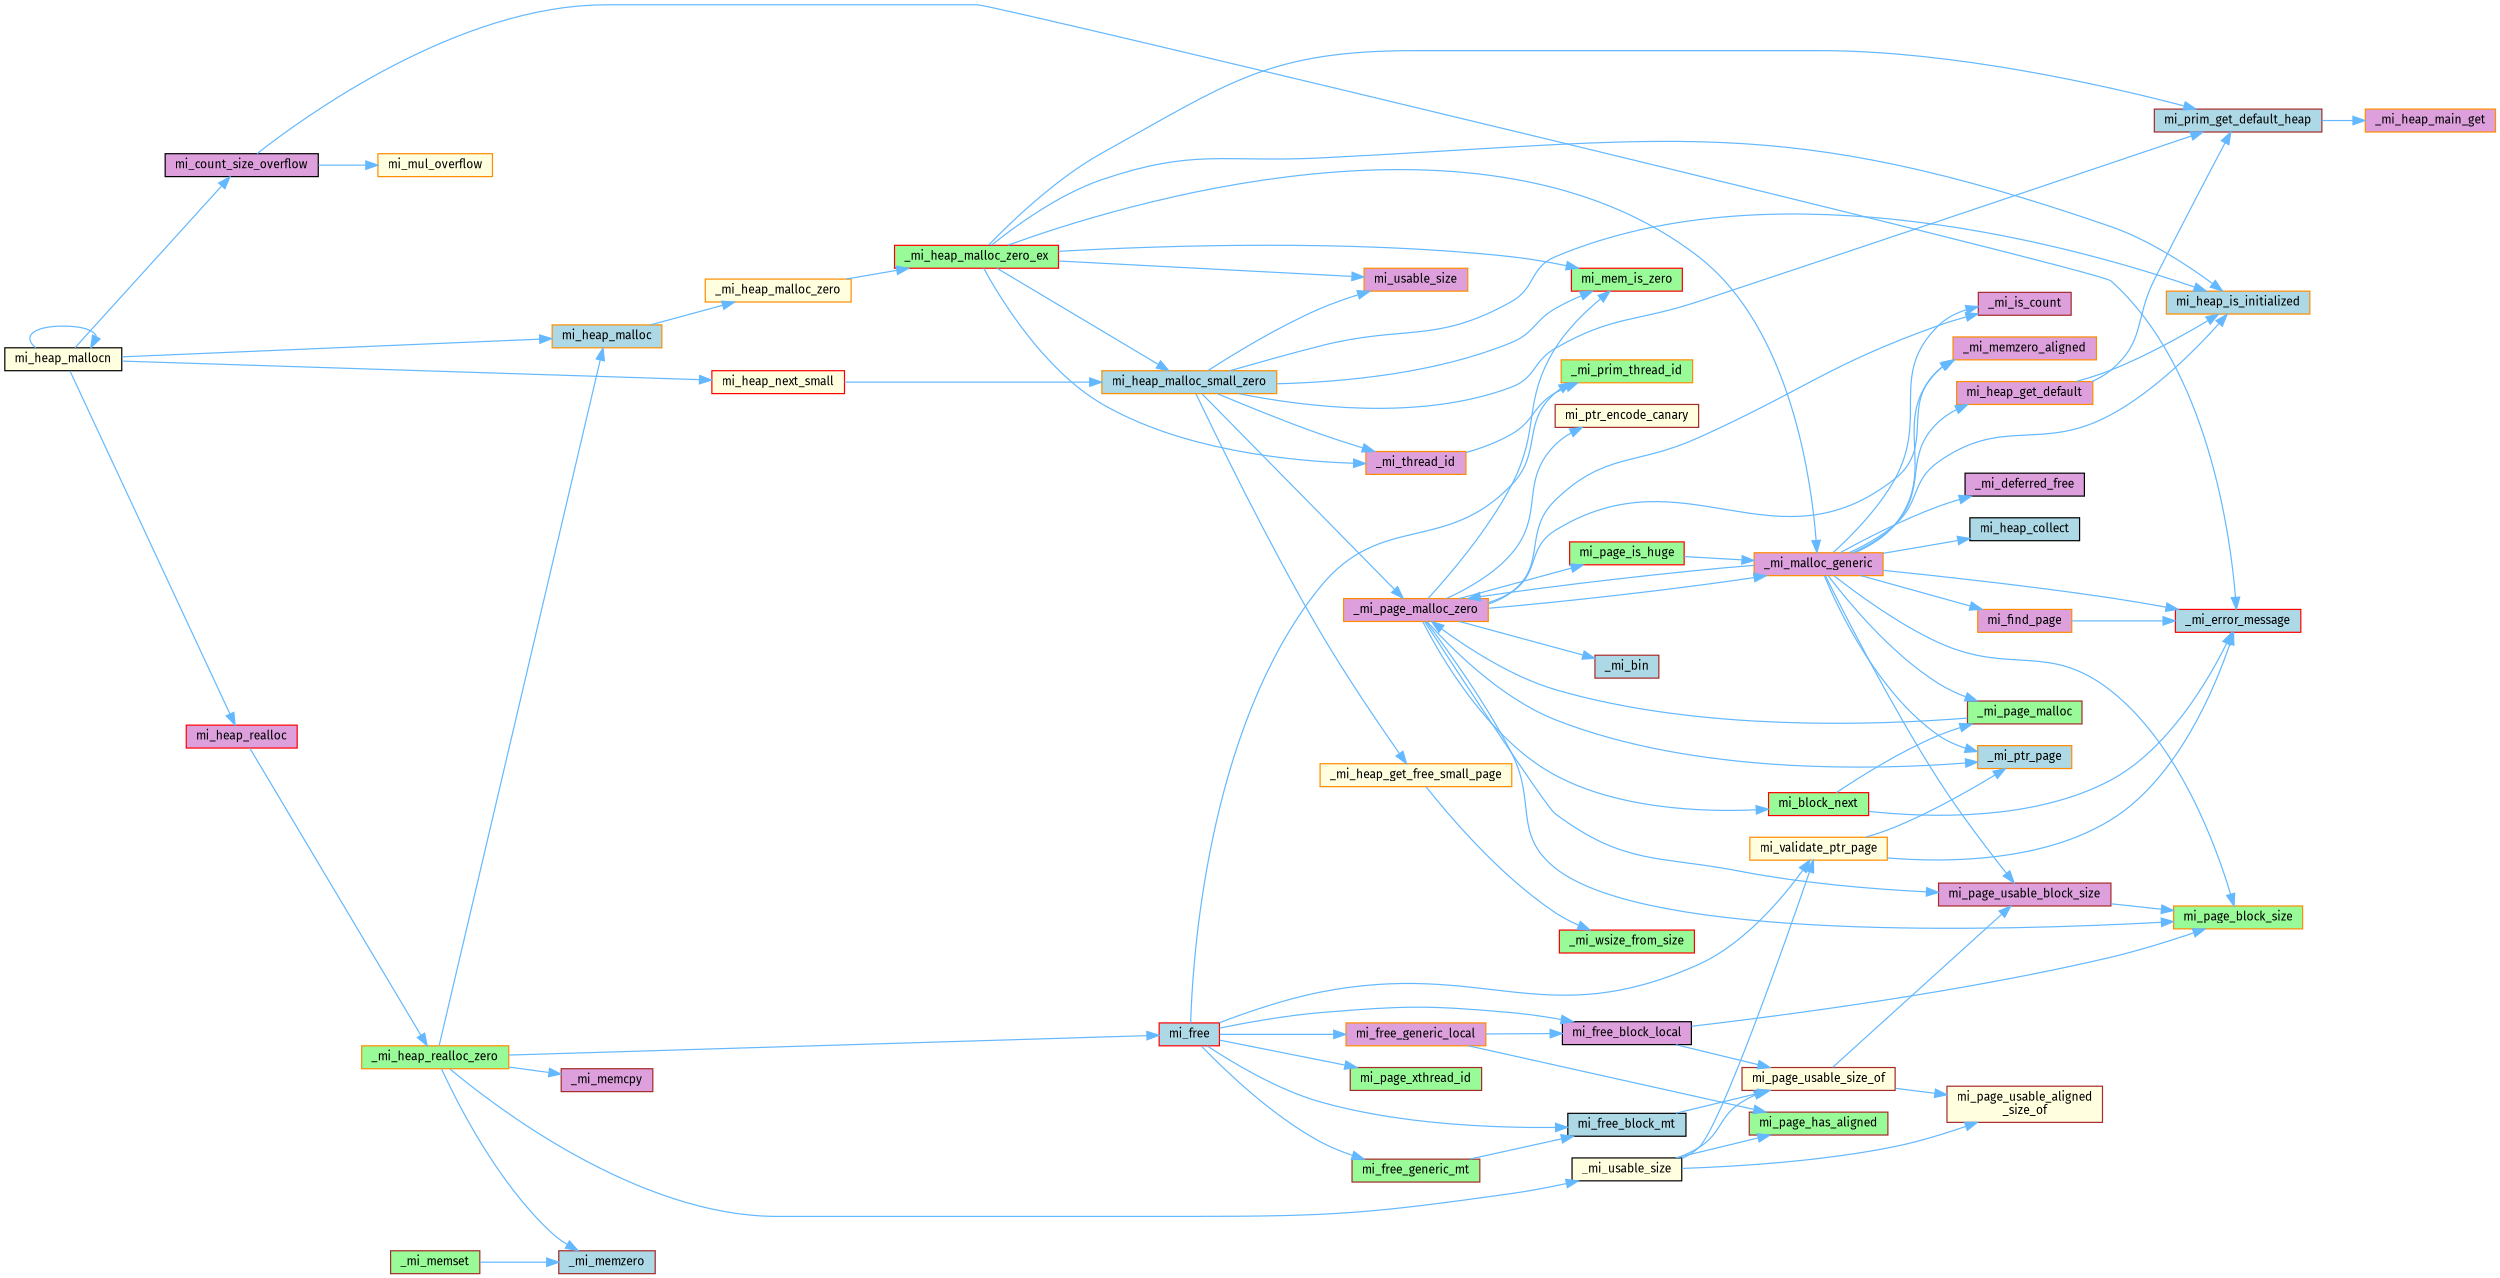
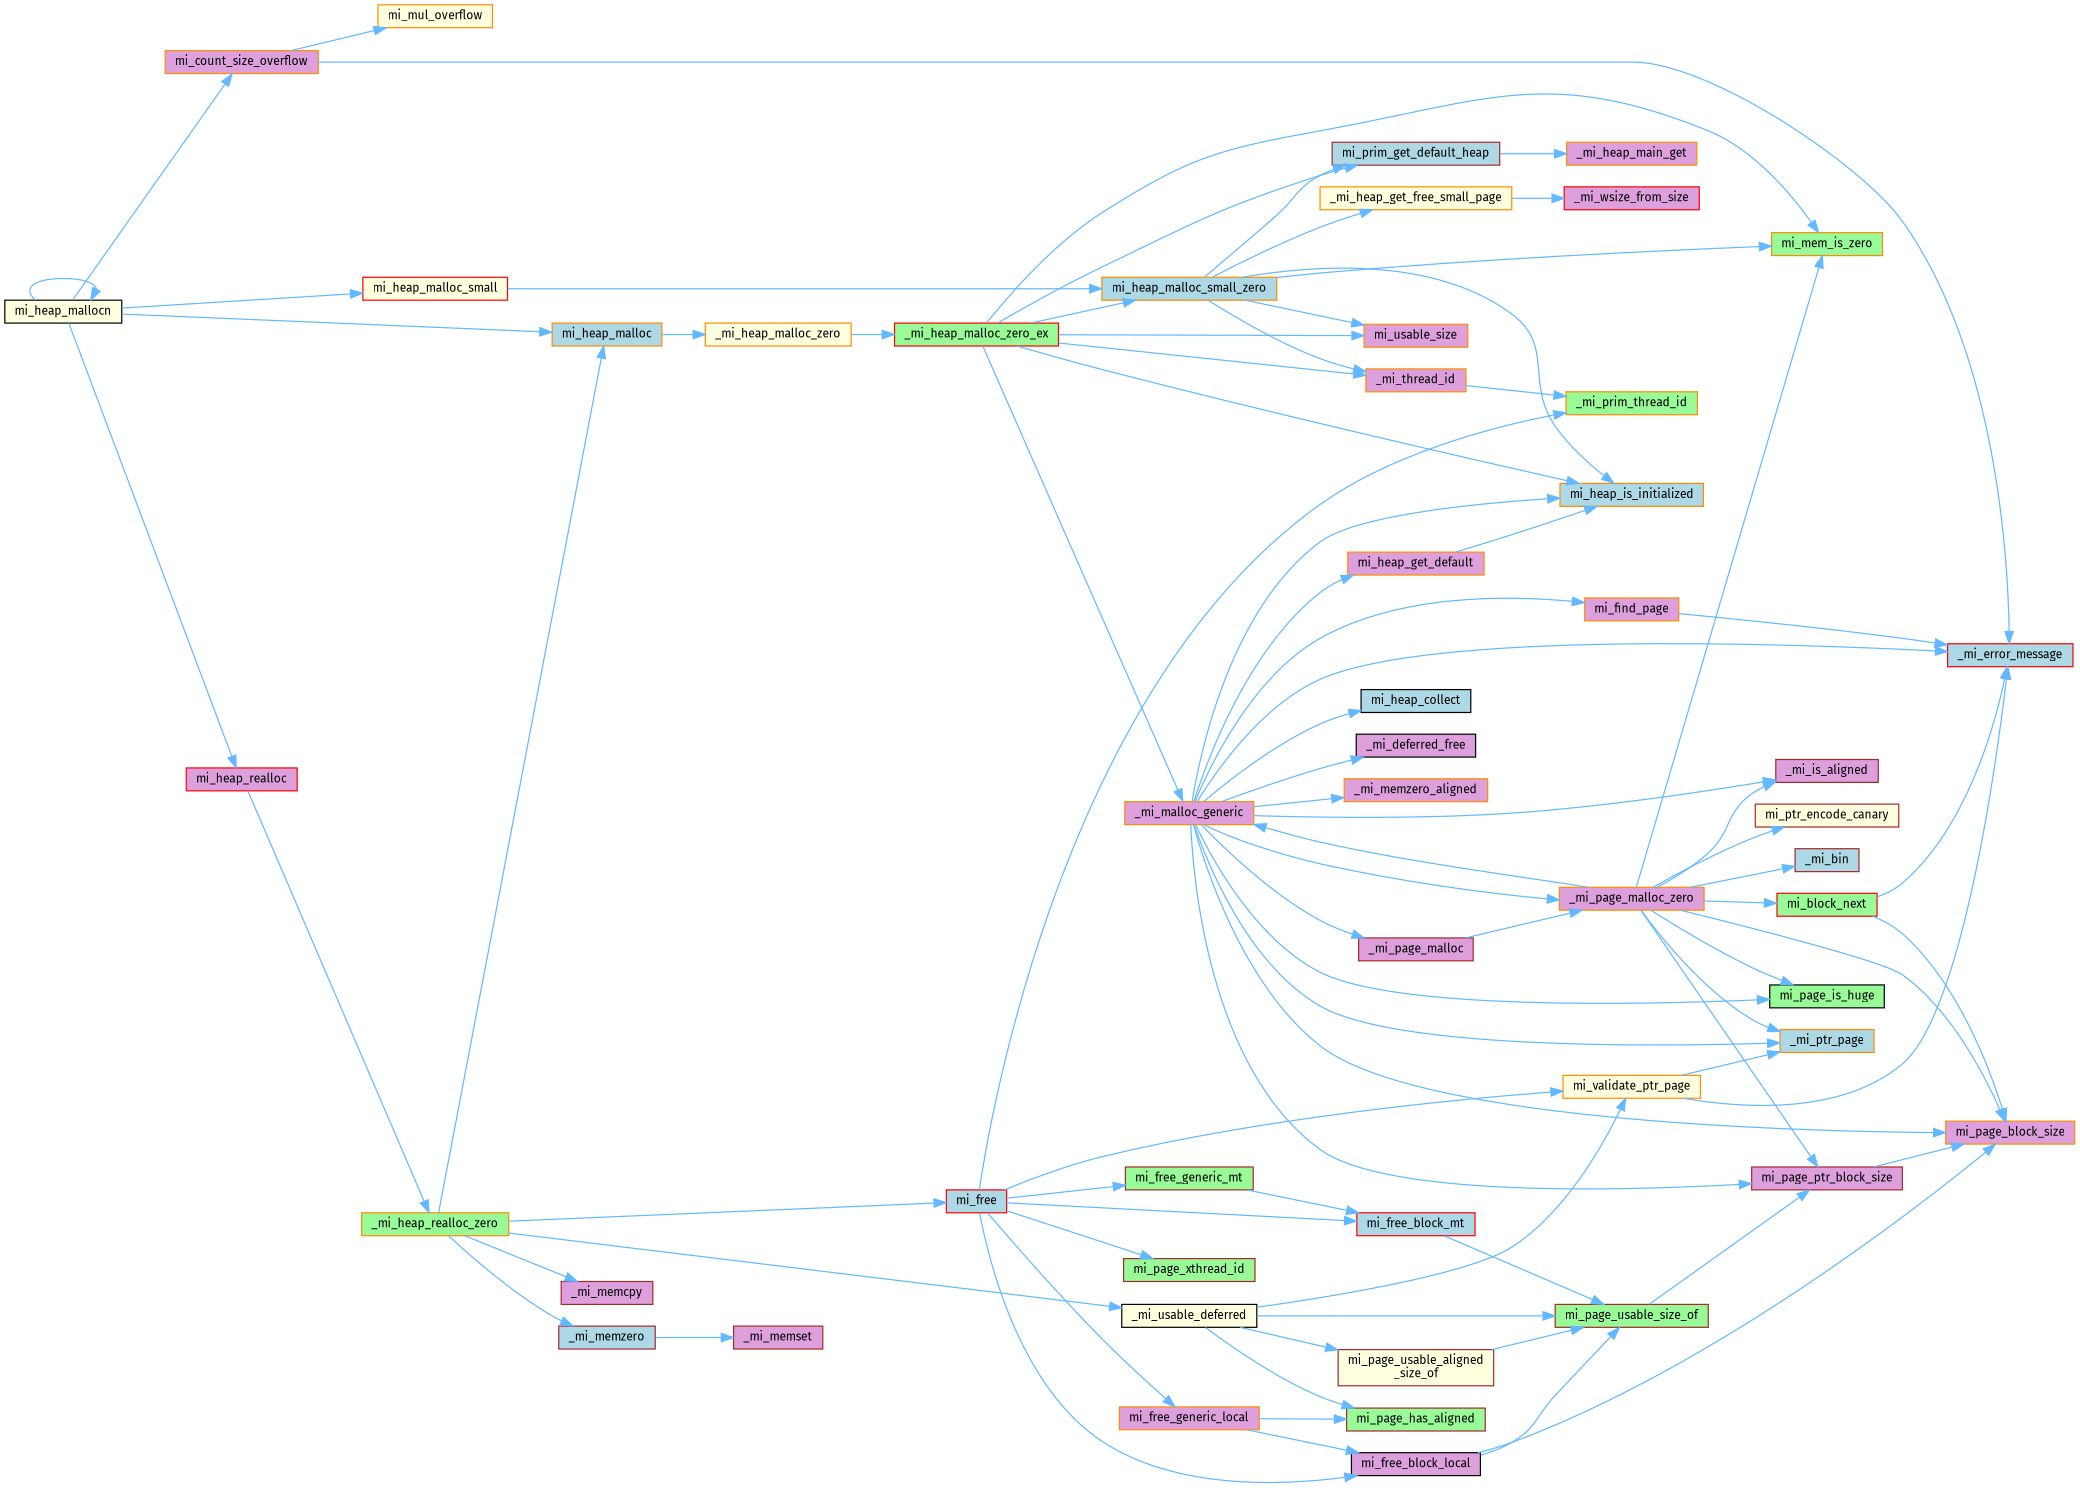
(242, 165) -> (242, 62)
(2161, 266) -> none
(1627, 280) -> (1827, 244)
(2025, 304) -> (1827, 771)
(778, 382) -> (435, 289)
(1298, 491) -> none
(1739, 511) -> none
(1627, 553) -> (1827, 996)
(1713, 558) -> (1439, 997)
(2025, 712) -> (1416, 949)
(1896, 756) -> (1955, 1000)
(2025, 895) -> (1827, 1178)
(2238, 917) -> (2010, 1133)
(1627, 942) -> (1632, 198)
(1819, 1079) -> (1632, 1316)
(1915, 1091) -> (1532, 1340)
(1627, 1125) -> (1416, 1224)
(1627, 1169) -> (1189, 1316)
(435, 1262) -> (778, 1338)
(513, 1262) -> (688, 1338)
